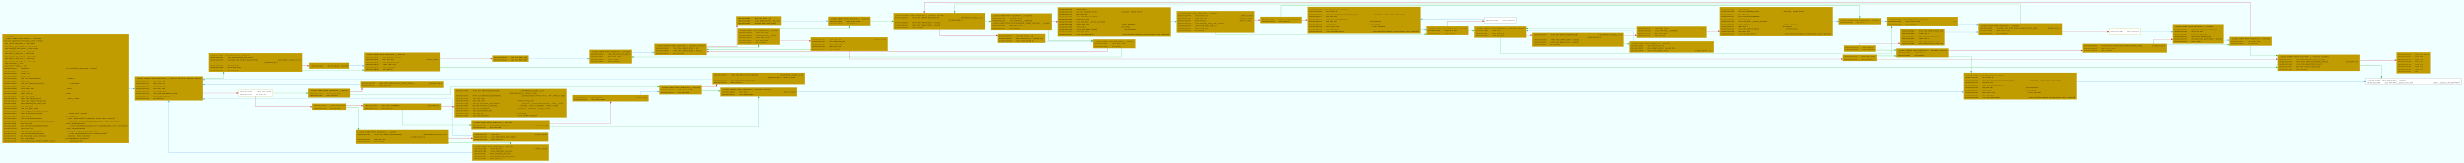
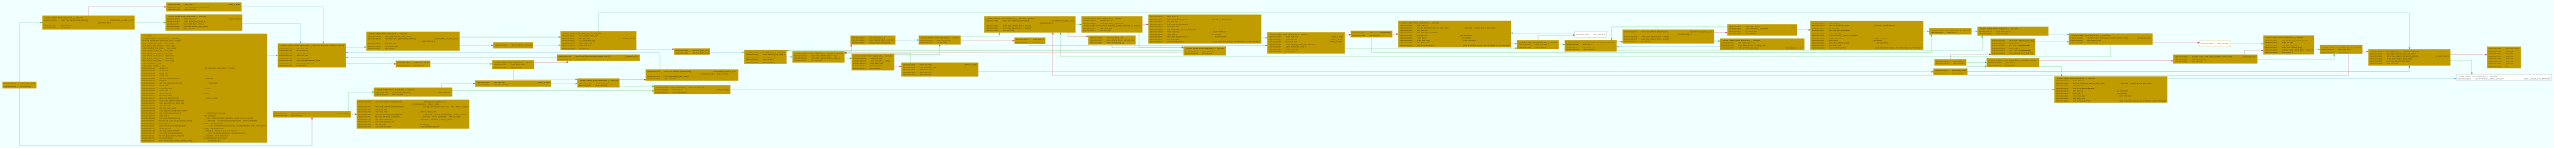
none -> (1030, 41)
(256, 93) -> (413, 64)
(278, 107) -> none
